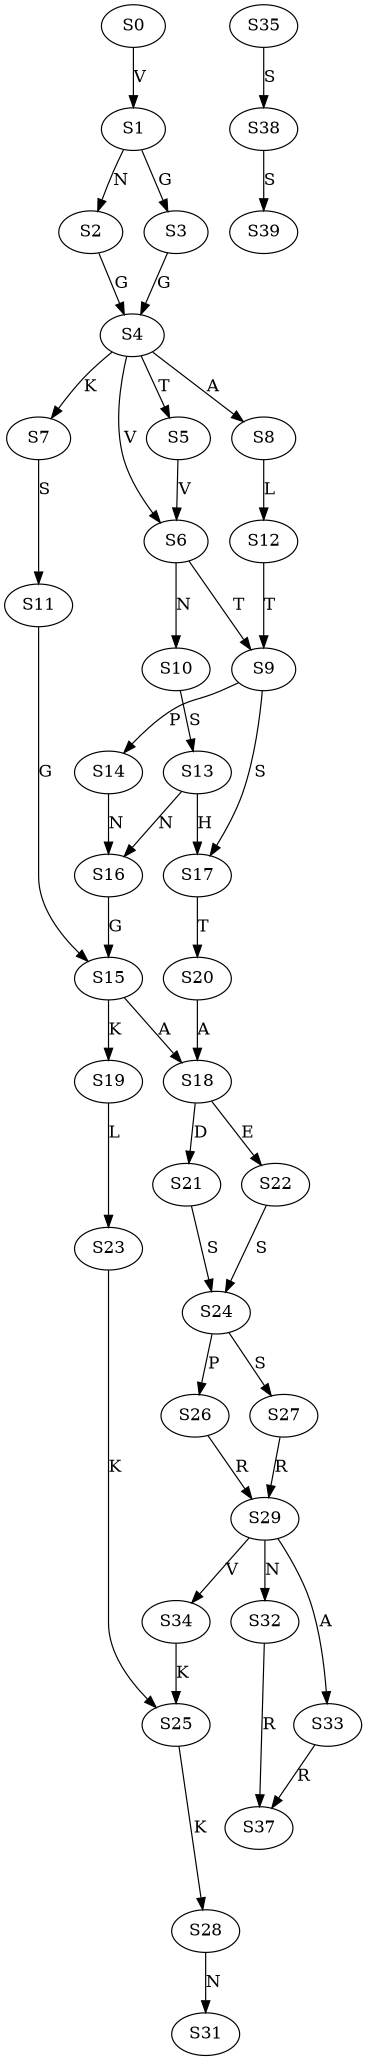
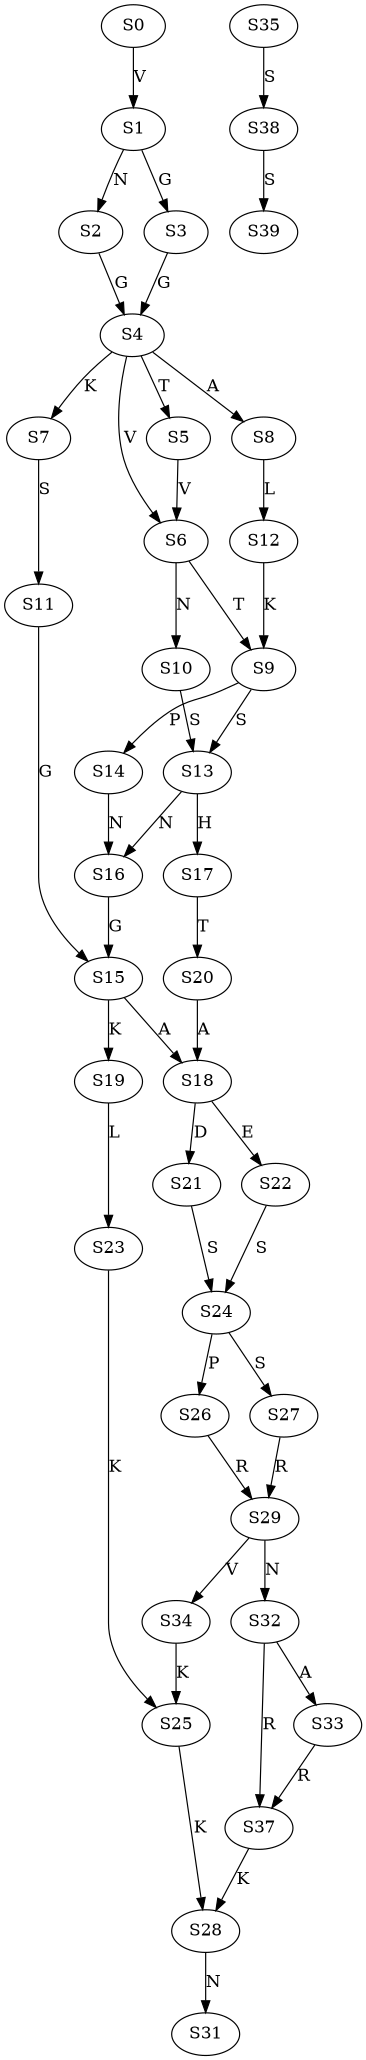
(270, 605) -> (270, 605)
(249, 771) -> (234, 716)
(313, 1612) -> (293, 1668)
none -> (235, 1874)
